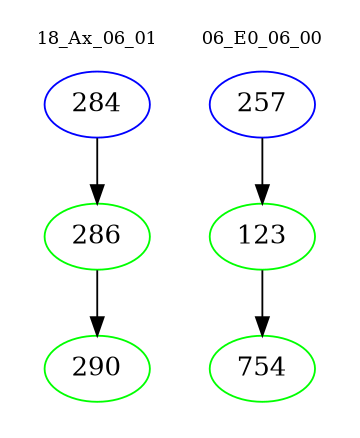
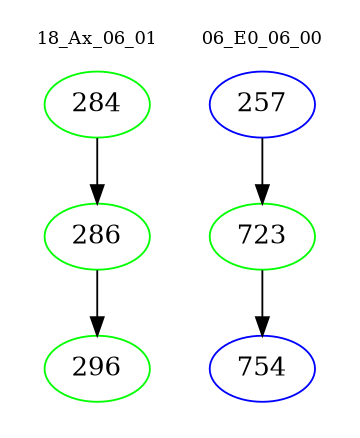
(97, 105) -> (97, 105)
(262, 237) -> (262, 237)
(97, 369) -> (97, 369)
(262, 369) -> (262, 369)
